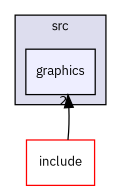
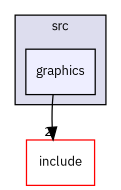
(69, 124) -> (52, 113)
